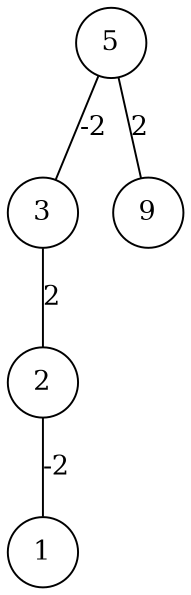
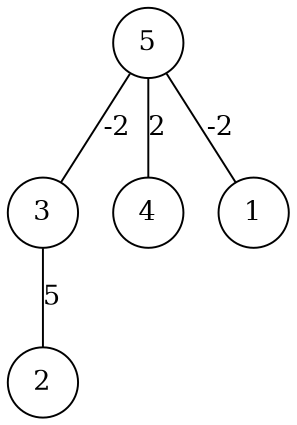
(148, 213) -> (148, 213)
(53, 298) -> (53, 298)
(43, 467) -> (201, 128)
